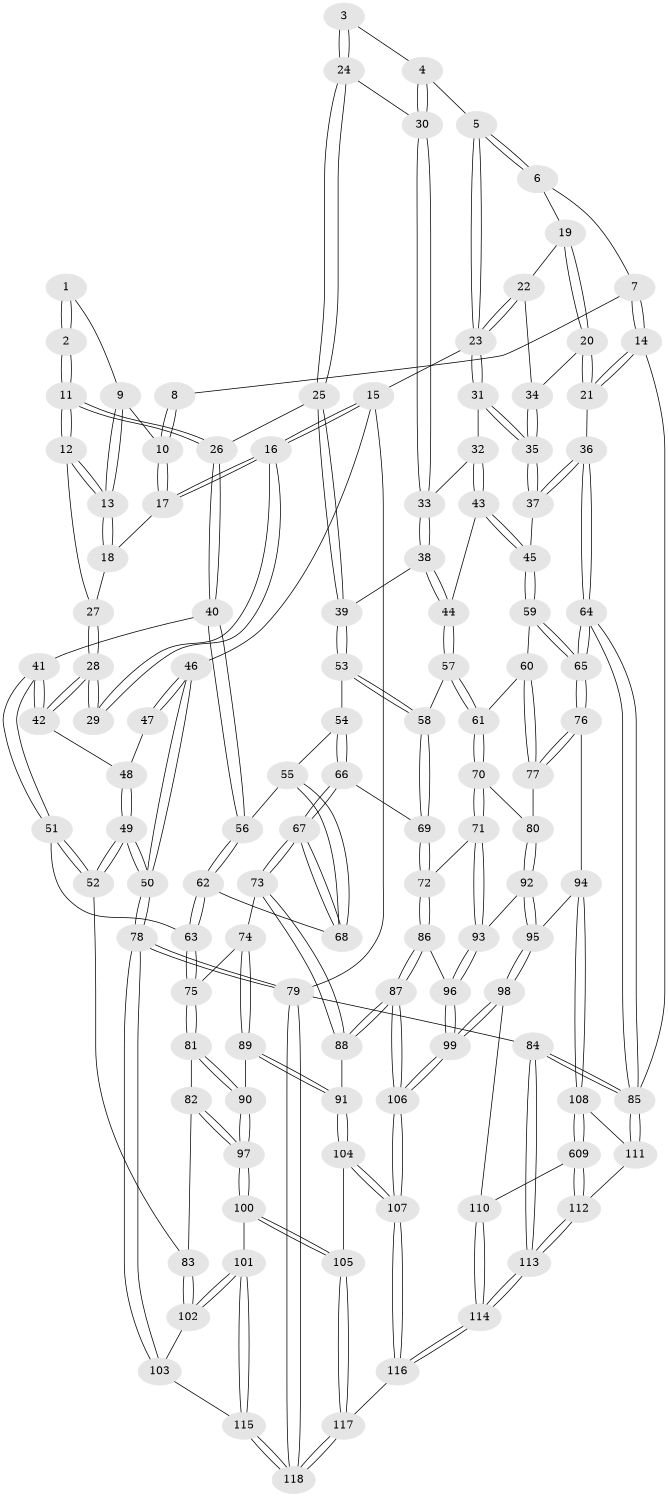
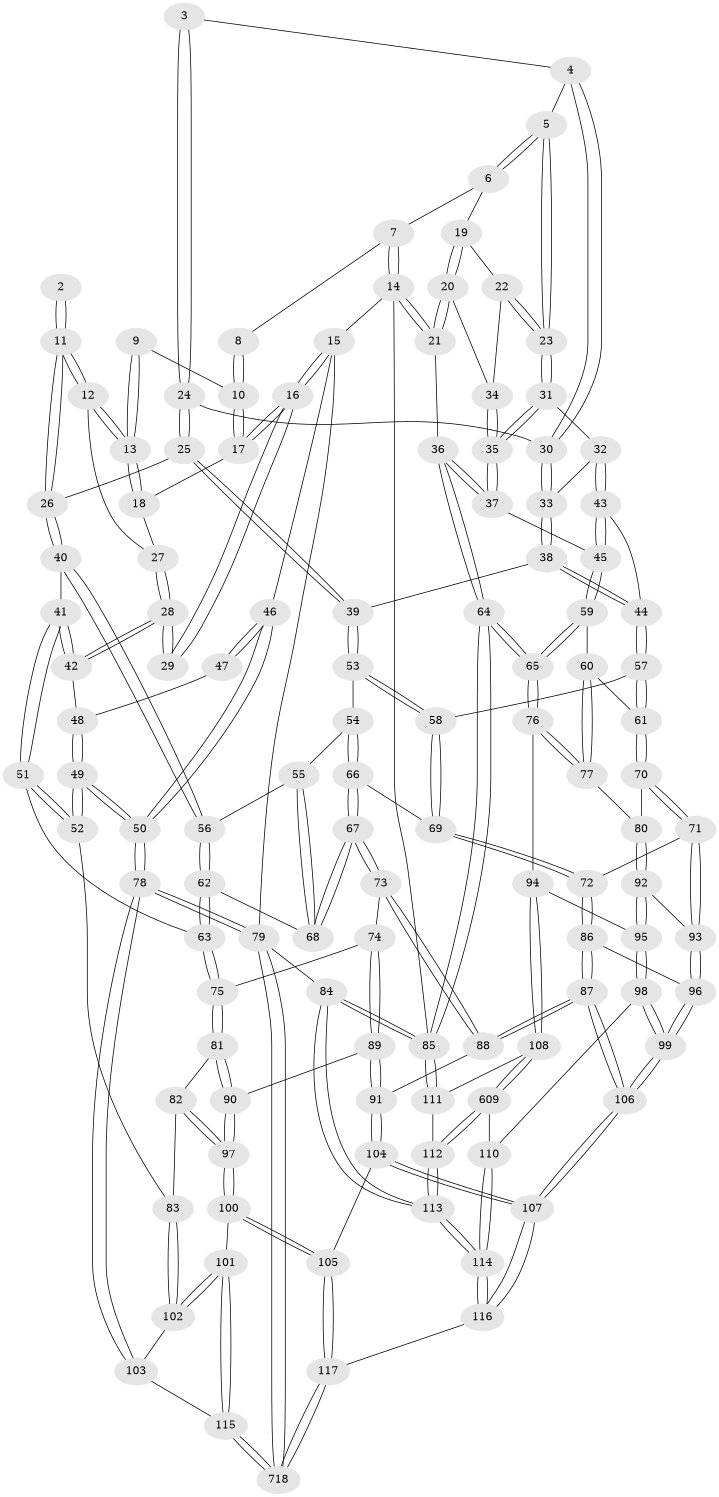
(66, 288) -> none
(412, 375) -> (364, 315)
(294, 1480) -> (279, 1480)
